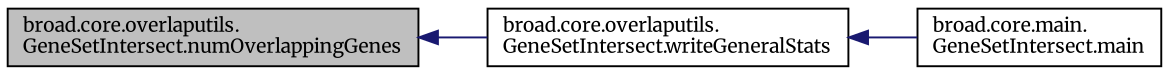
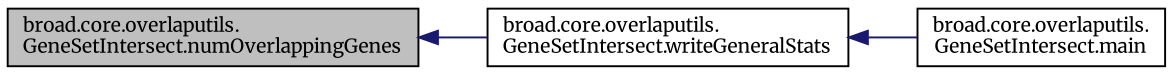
(1039, 37) -> (1041, 37)
